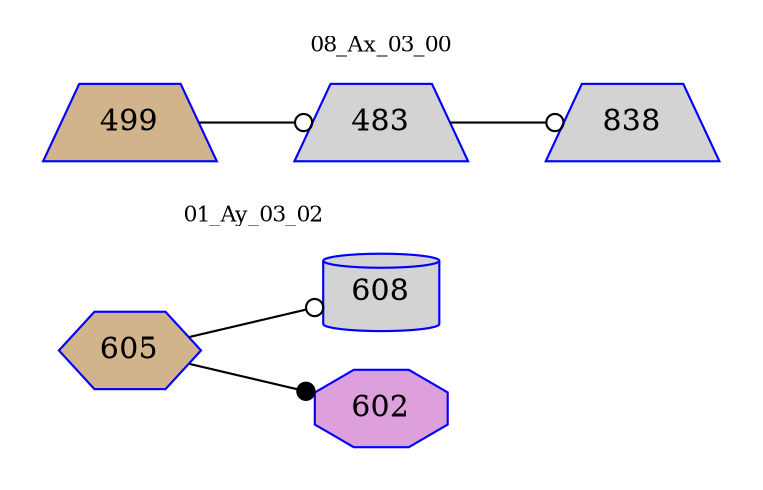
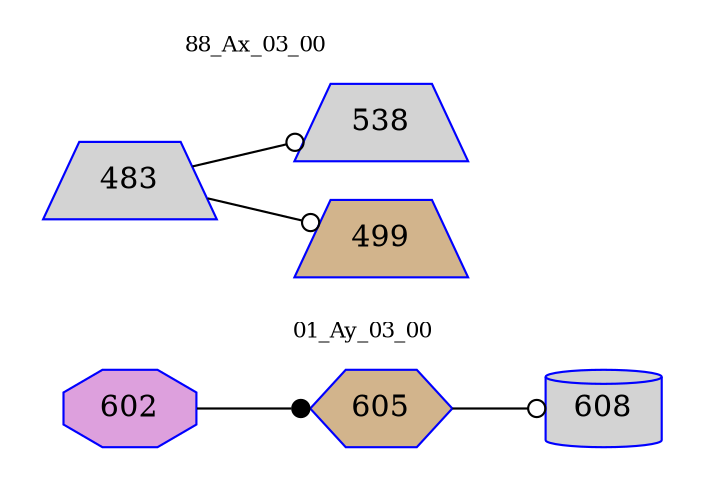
(381, 46) -> (256, 46)
(247, 123) -> (255, 209)
(633, 123) -> (381, 123)
(253, 216) -> (363, 332)
(243, 377) -> (244, 409)
